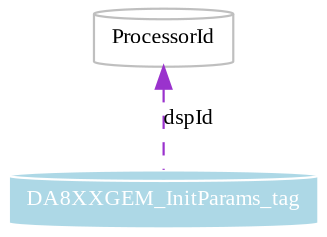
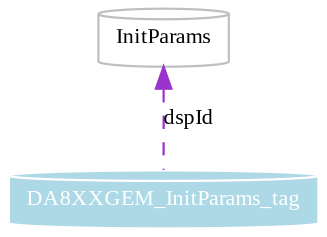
(164, 38) -> (164, 38)
